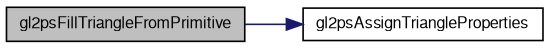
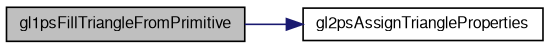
(126, 24) -> (126, 24)
